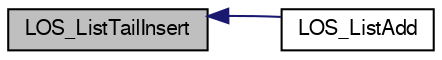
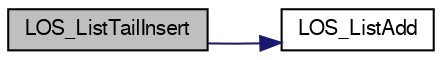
(255, 16) -> (234, 44)
